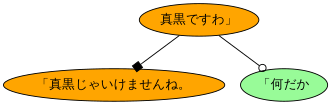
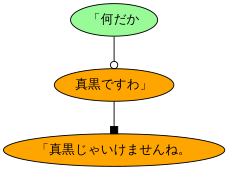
(239, 51) -> (114, 49)
